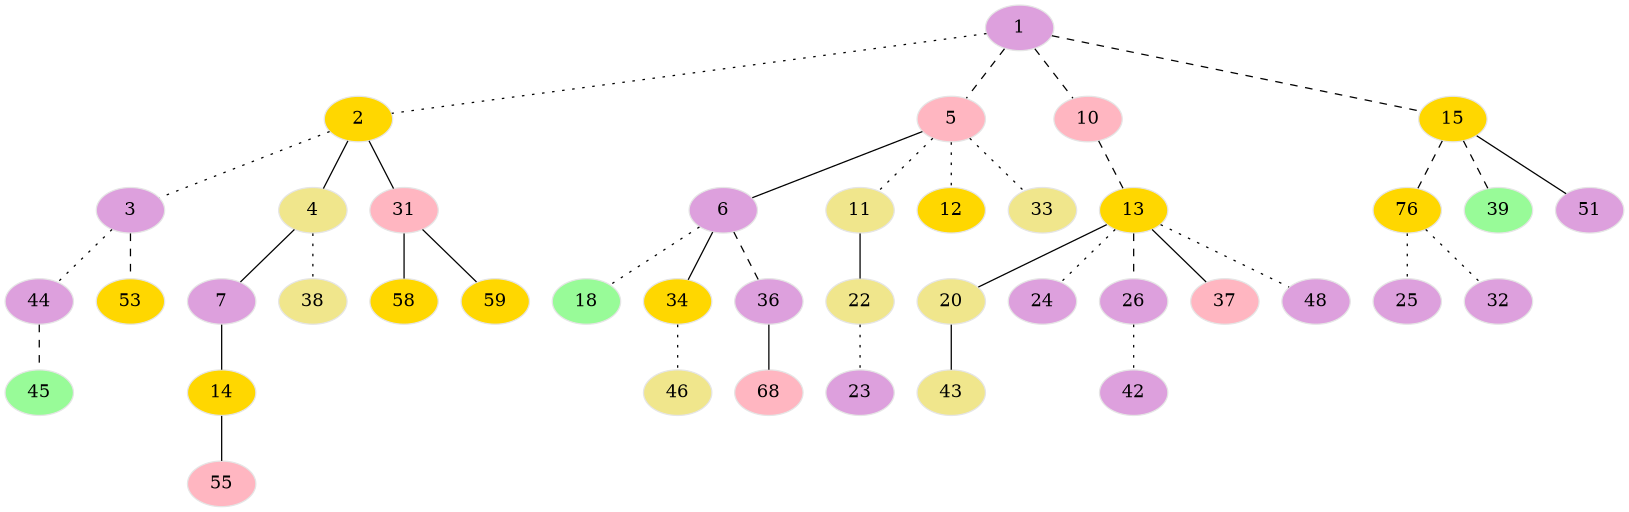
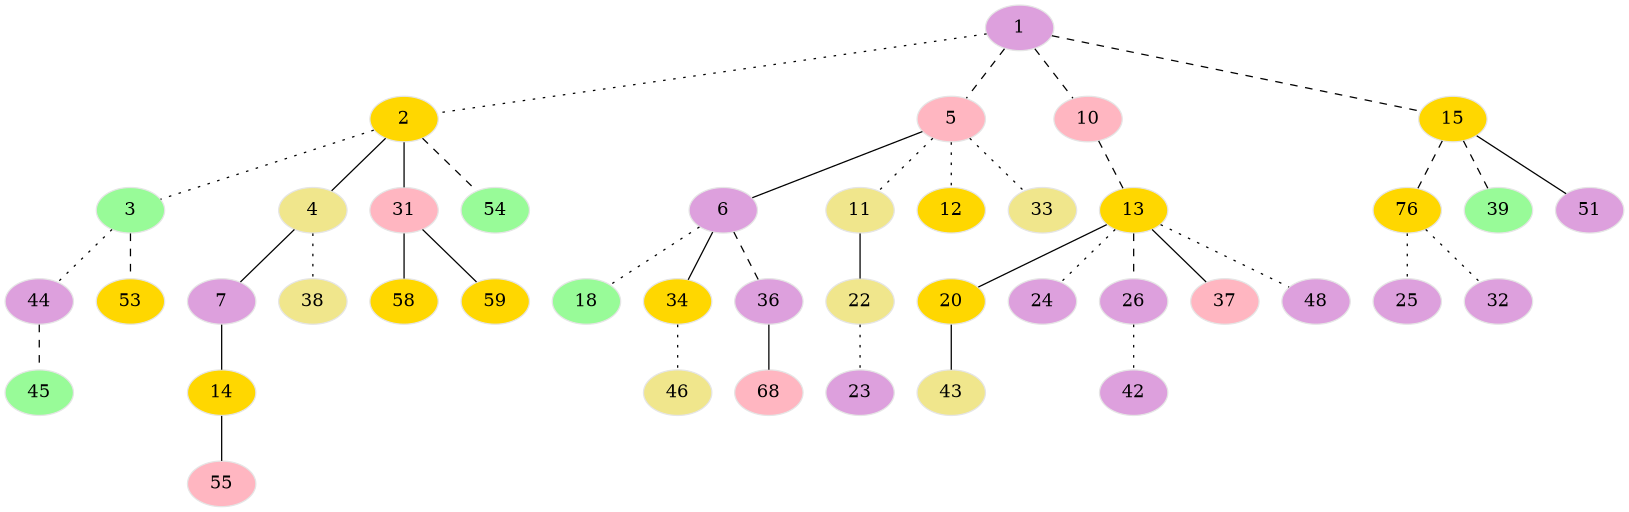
(130, 210) -> (130, 210)
none -> (495, 210)
(951, 301) -> (951, 301)
